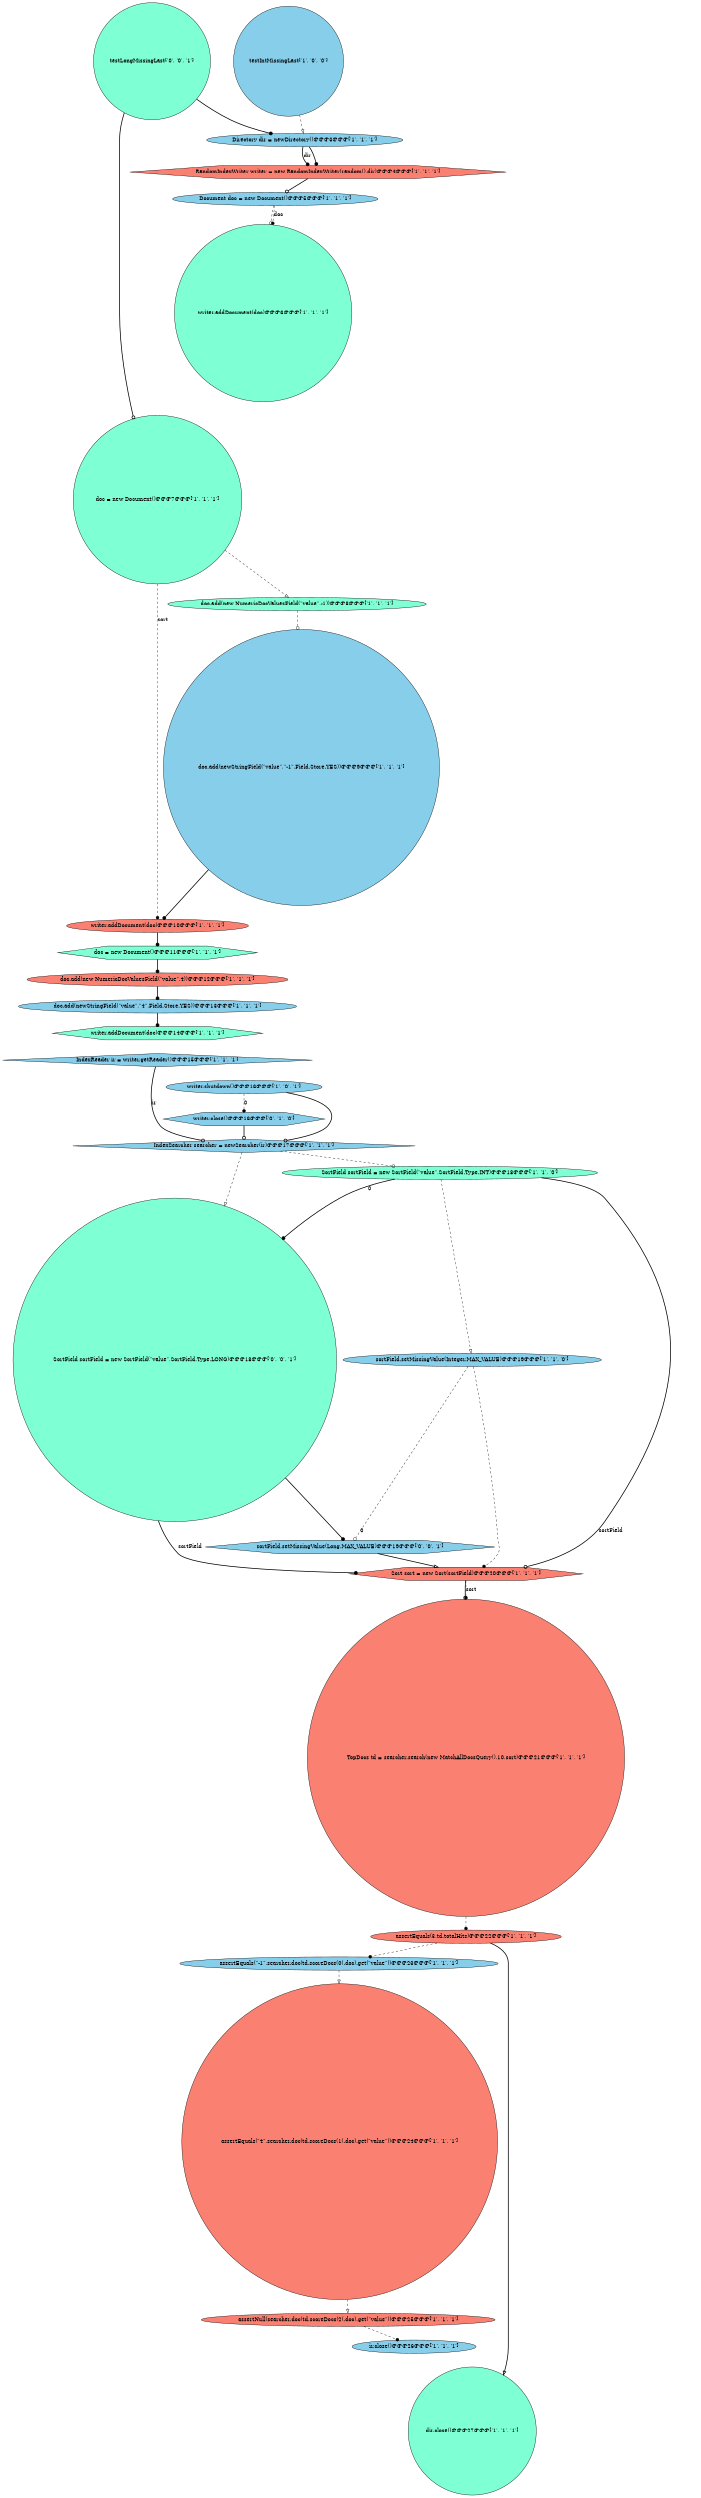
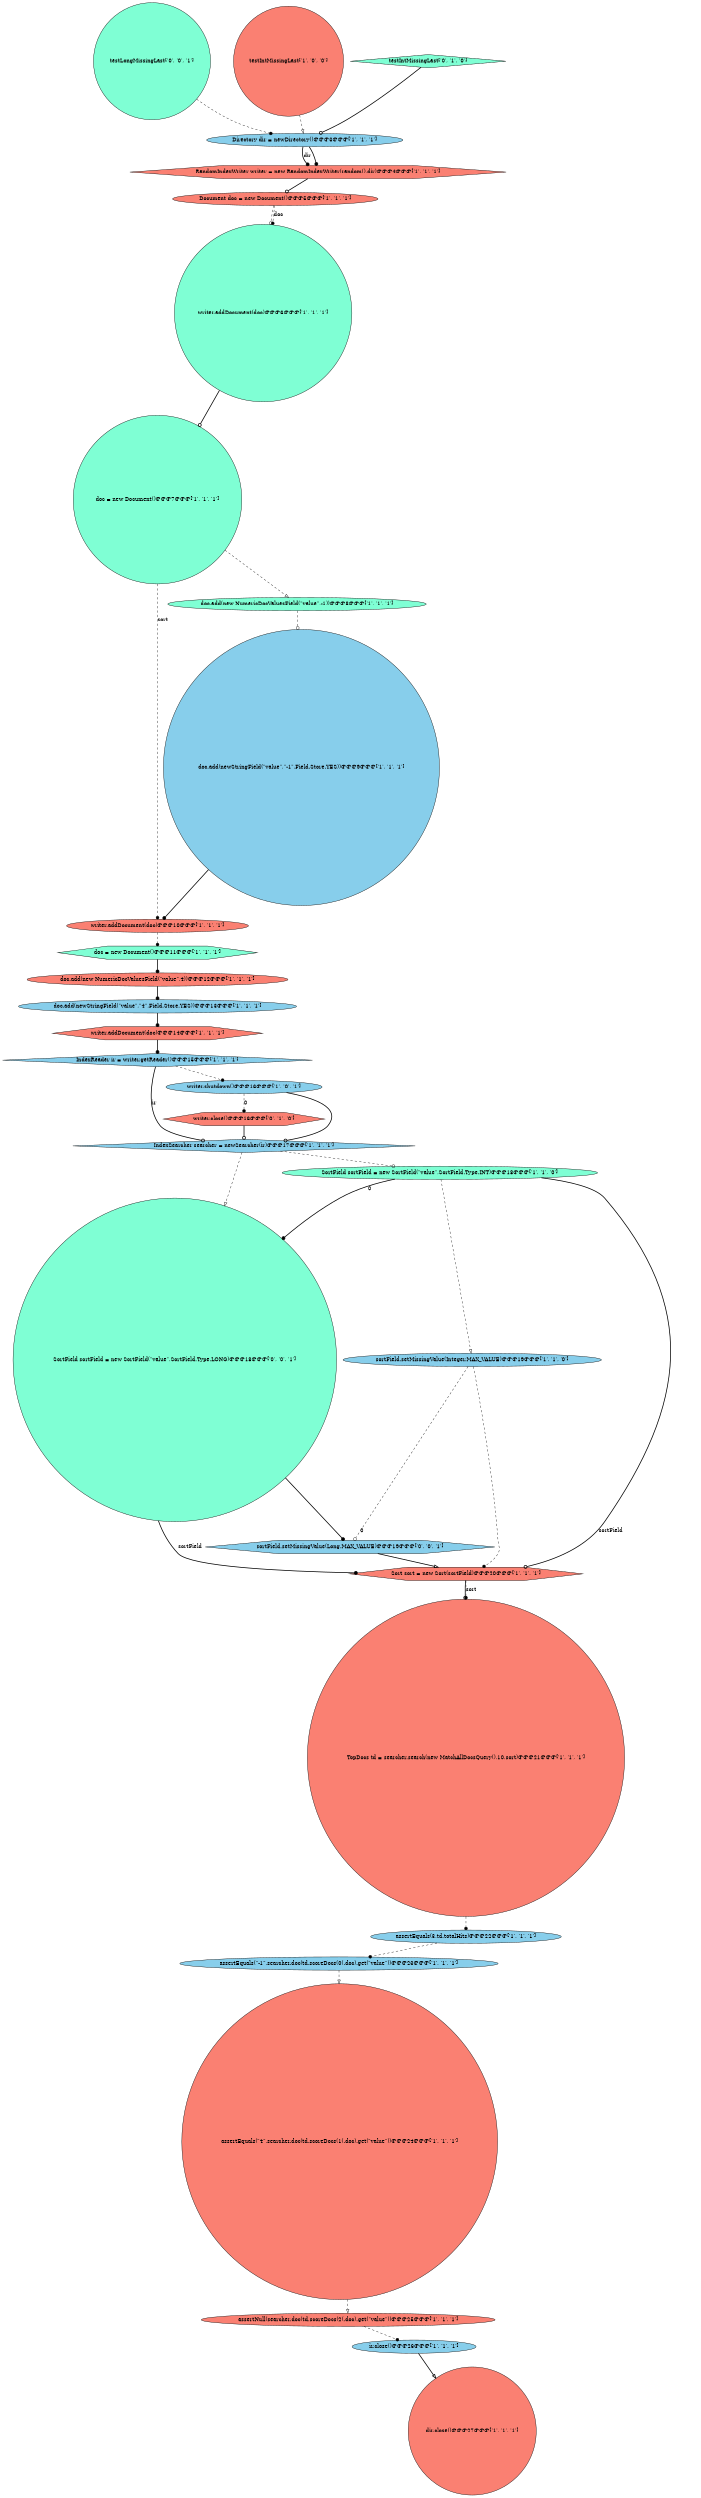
(289, 61) -> (289, 61)
none -> (428, 61)
(231, 120) -> (231, 120)
(275, 199) -> (275, 199)
(120, 265) -> (210, 407)
(158, 938) -> (158, 938)
(158, 1033) -> (158, 1033)
none -> (158, 1045)
none -> (198, 1073)
(244, 1119) -> (244, 1119)
(466, 1937) -> (466, 1937)
(508, 2153) -> (426, 2364)
(472, 2431) -> (472, 2431)
